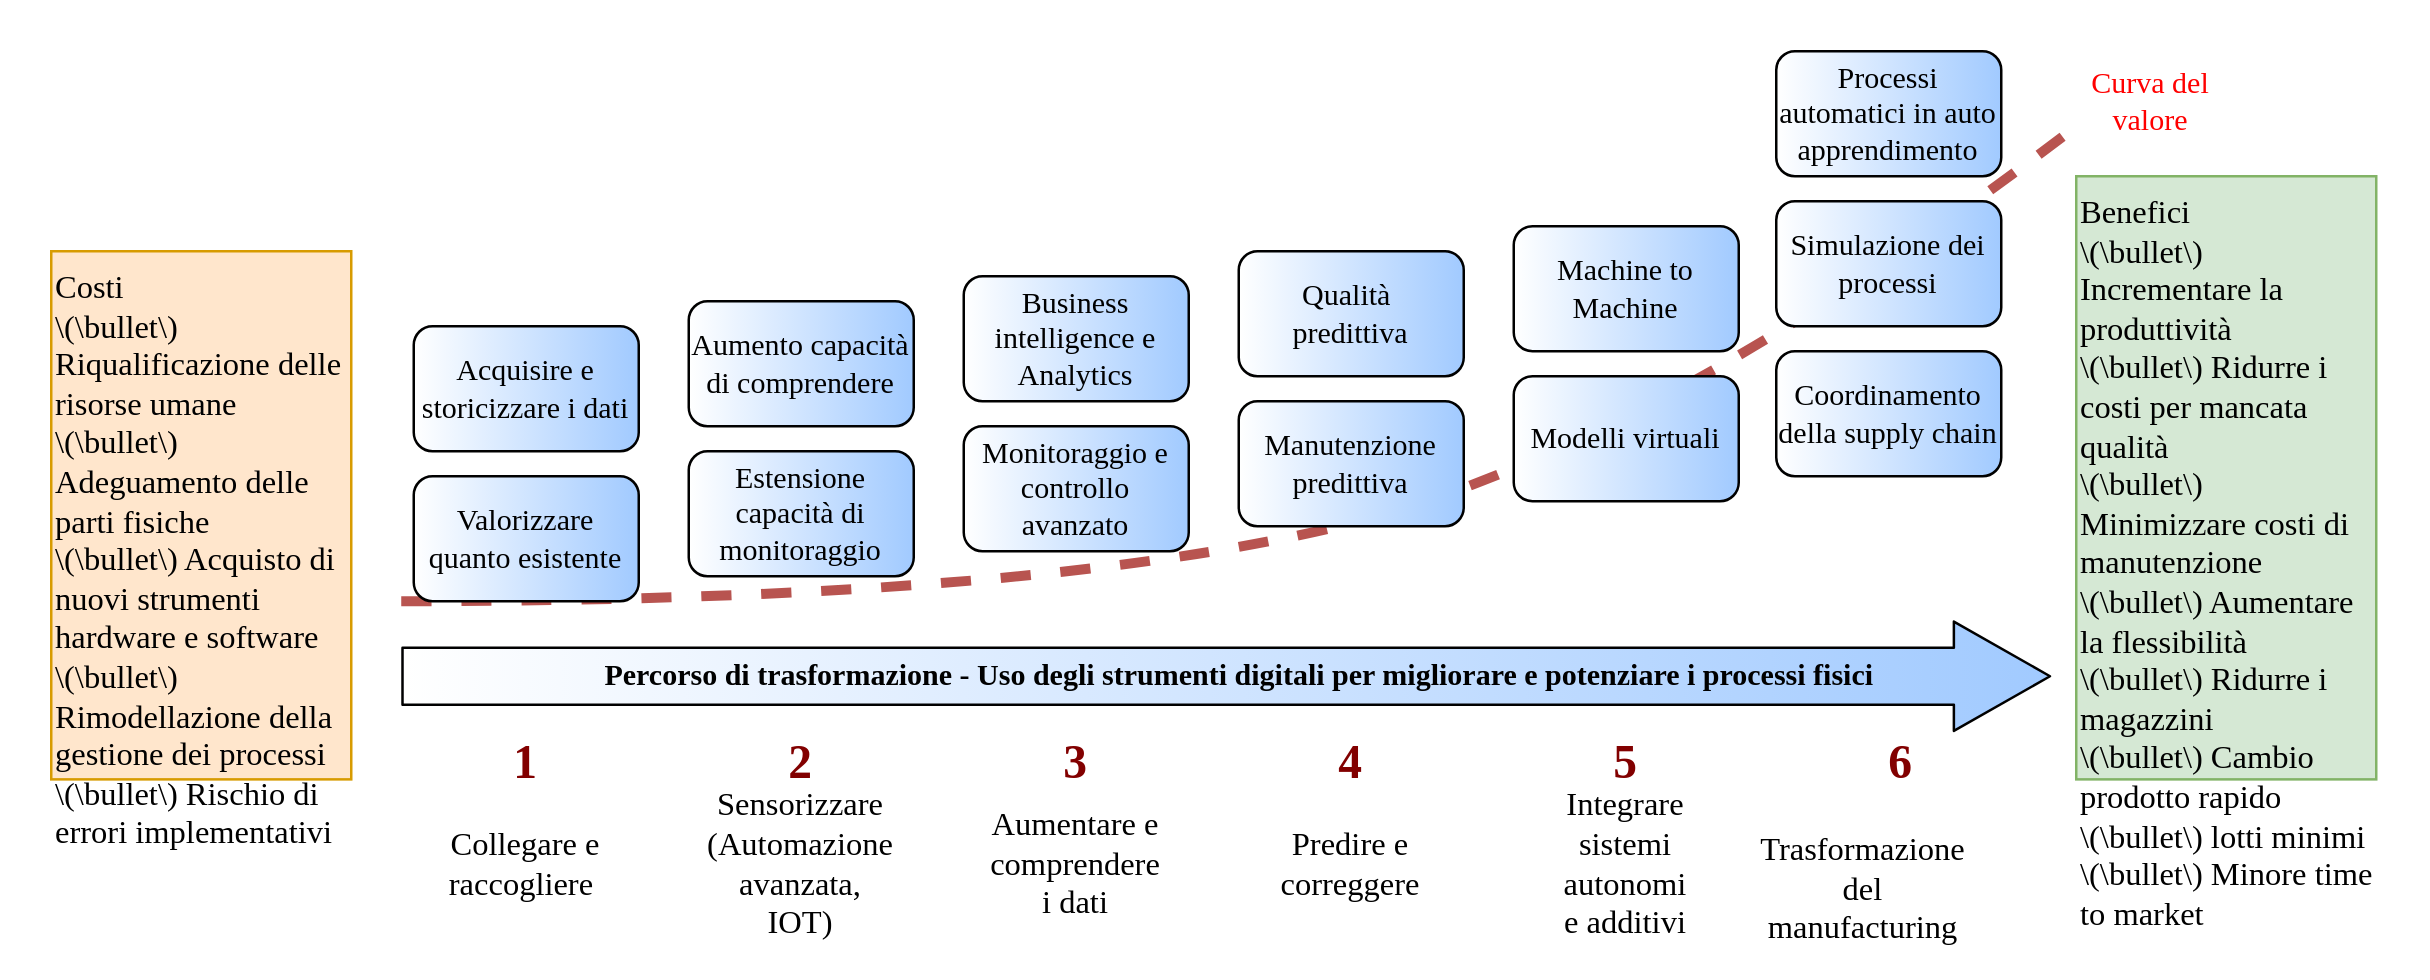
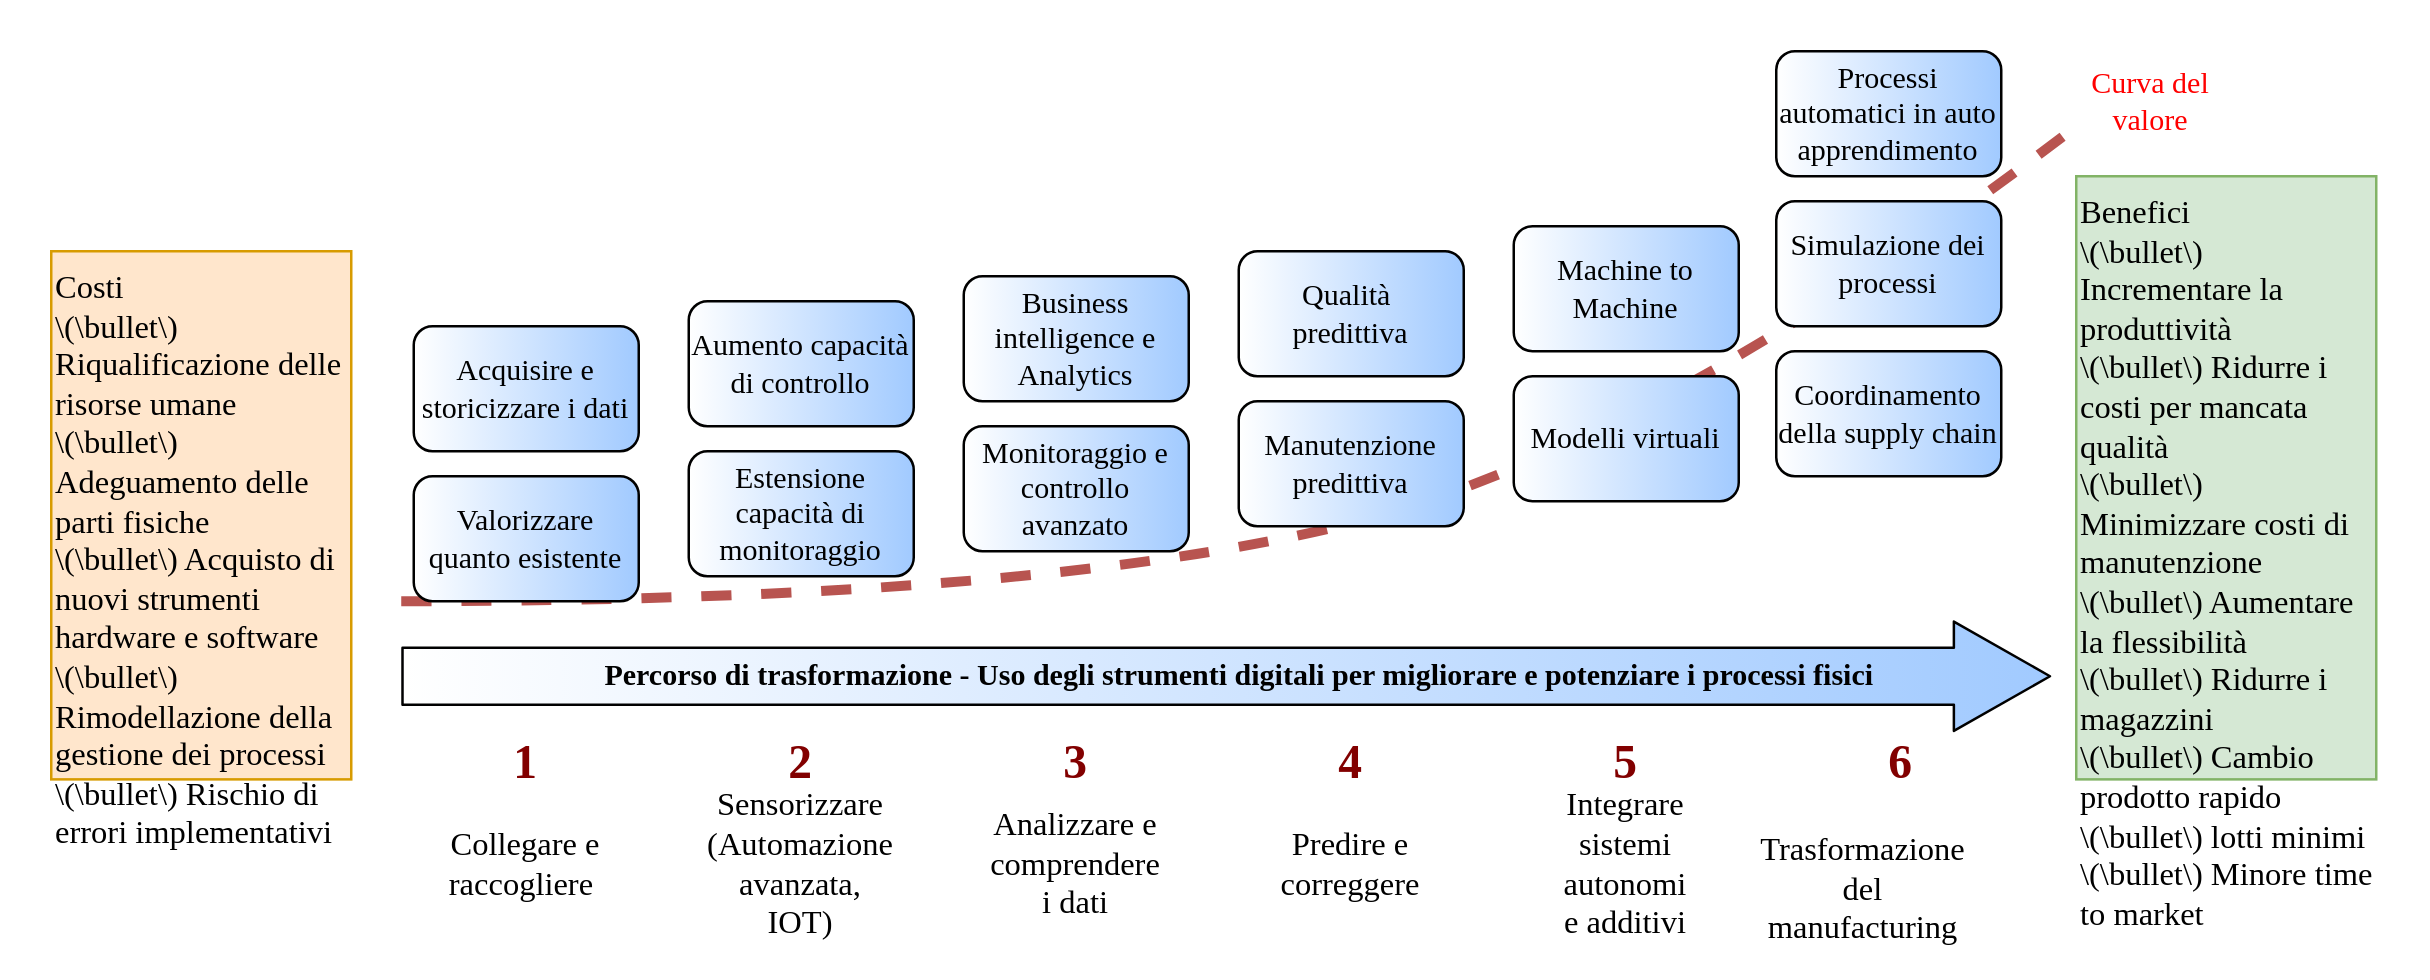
(801, 364) -> (801, 364)
(1076, 864) -> (1076, 864)
